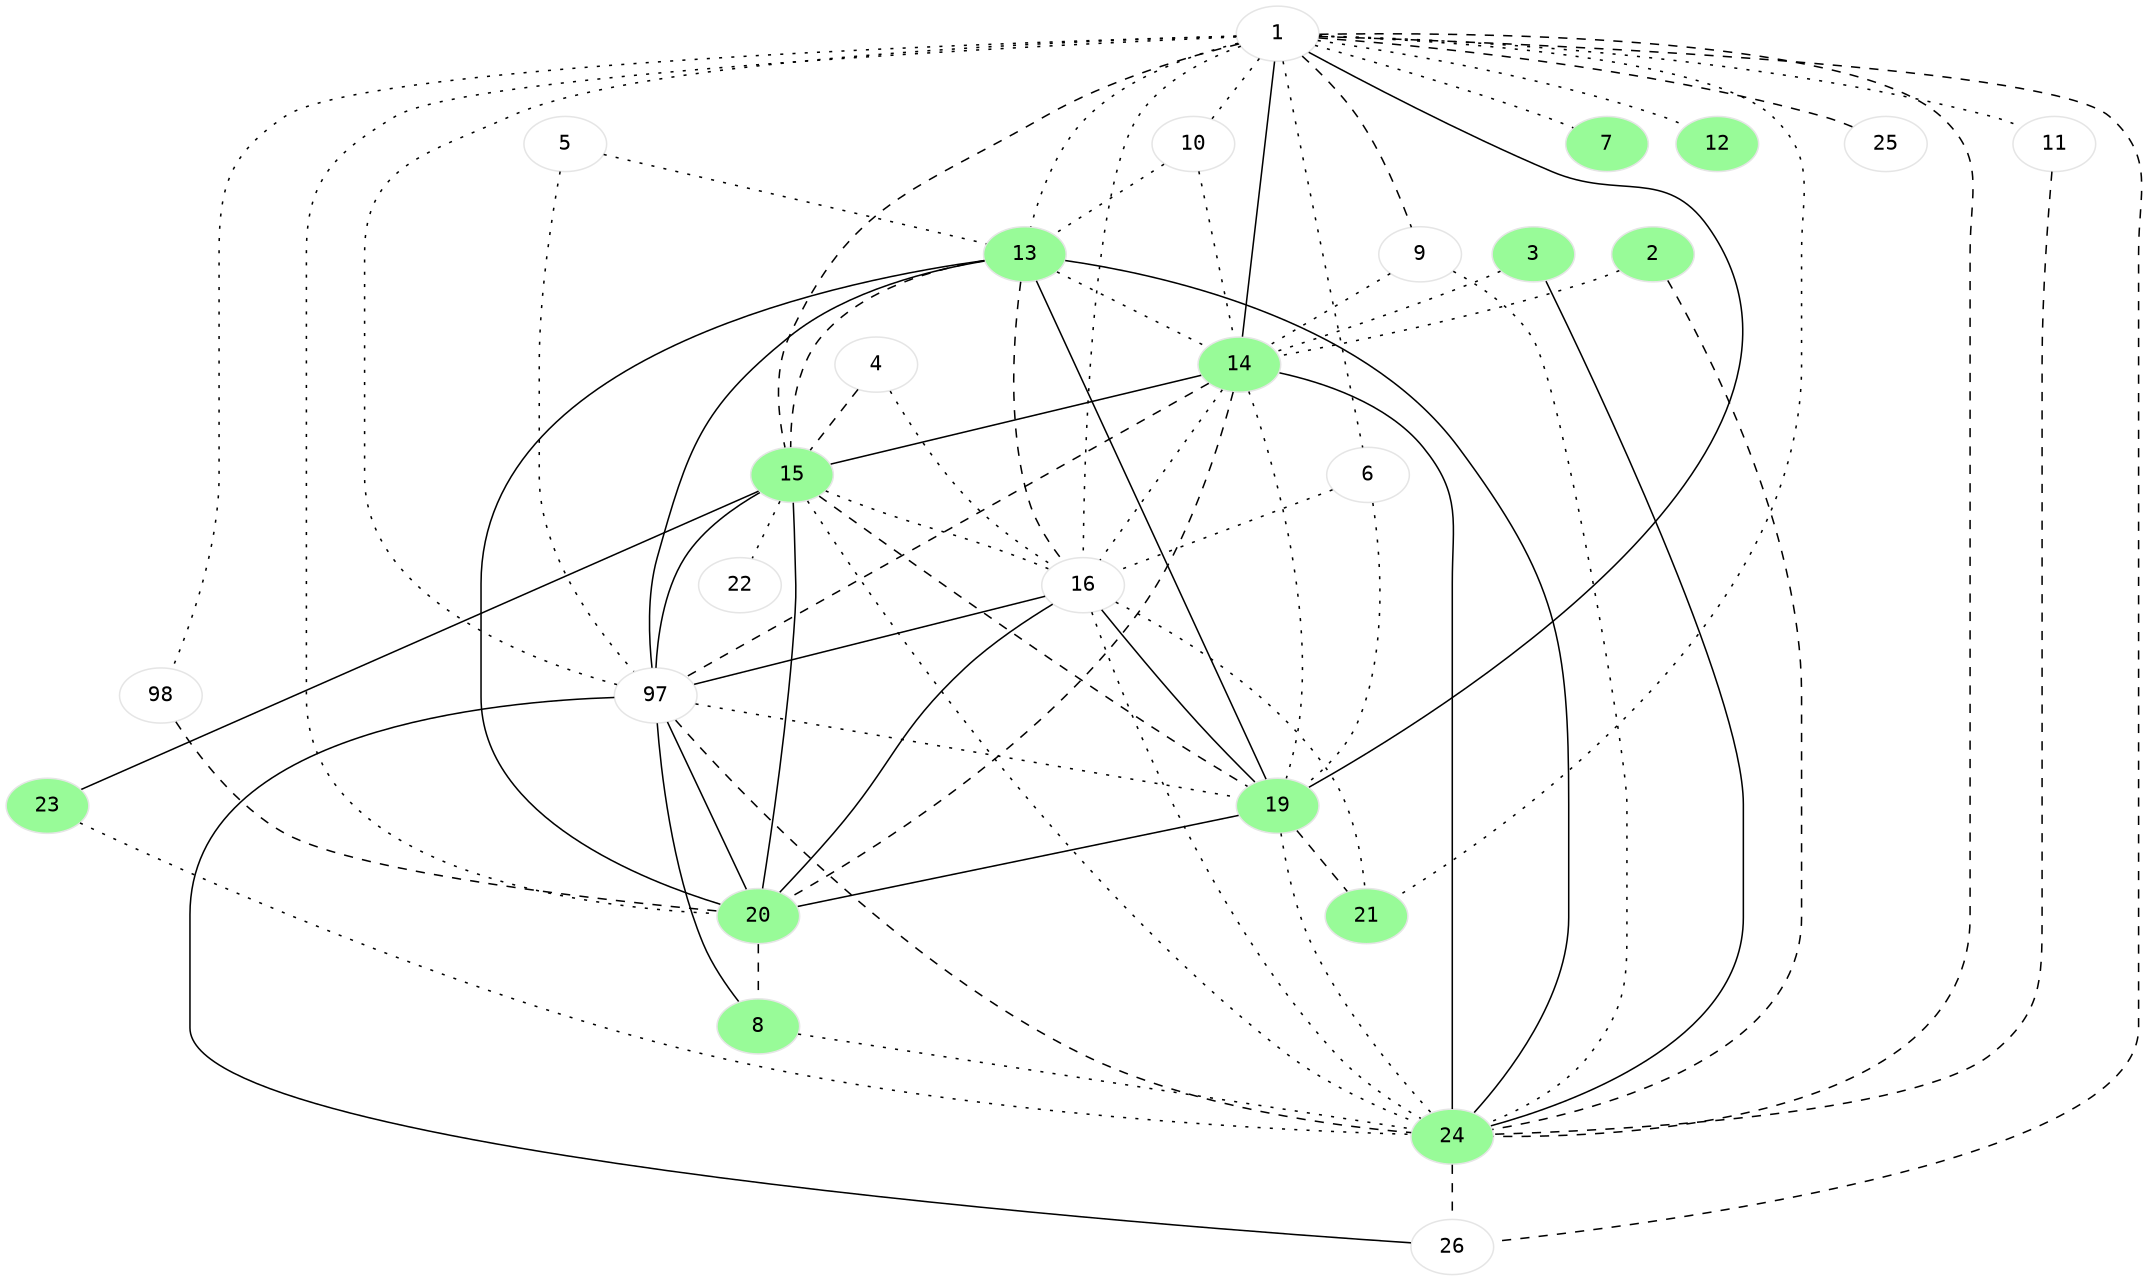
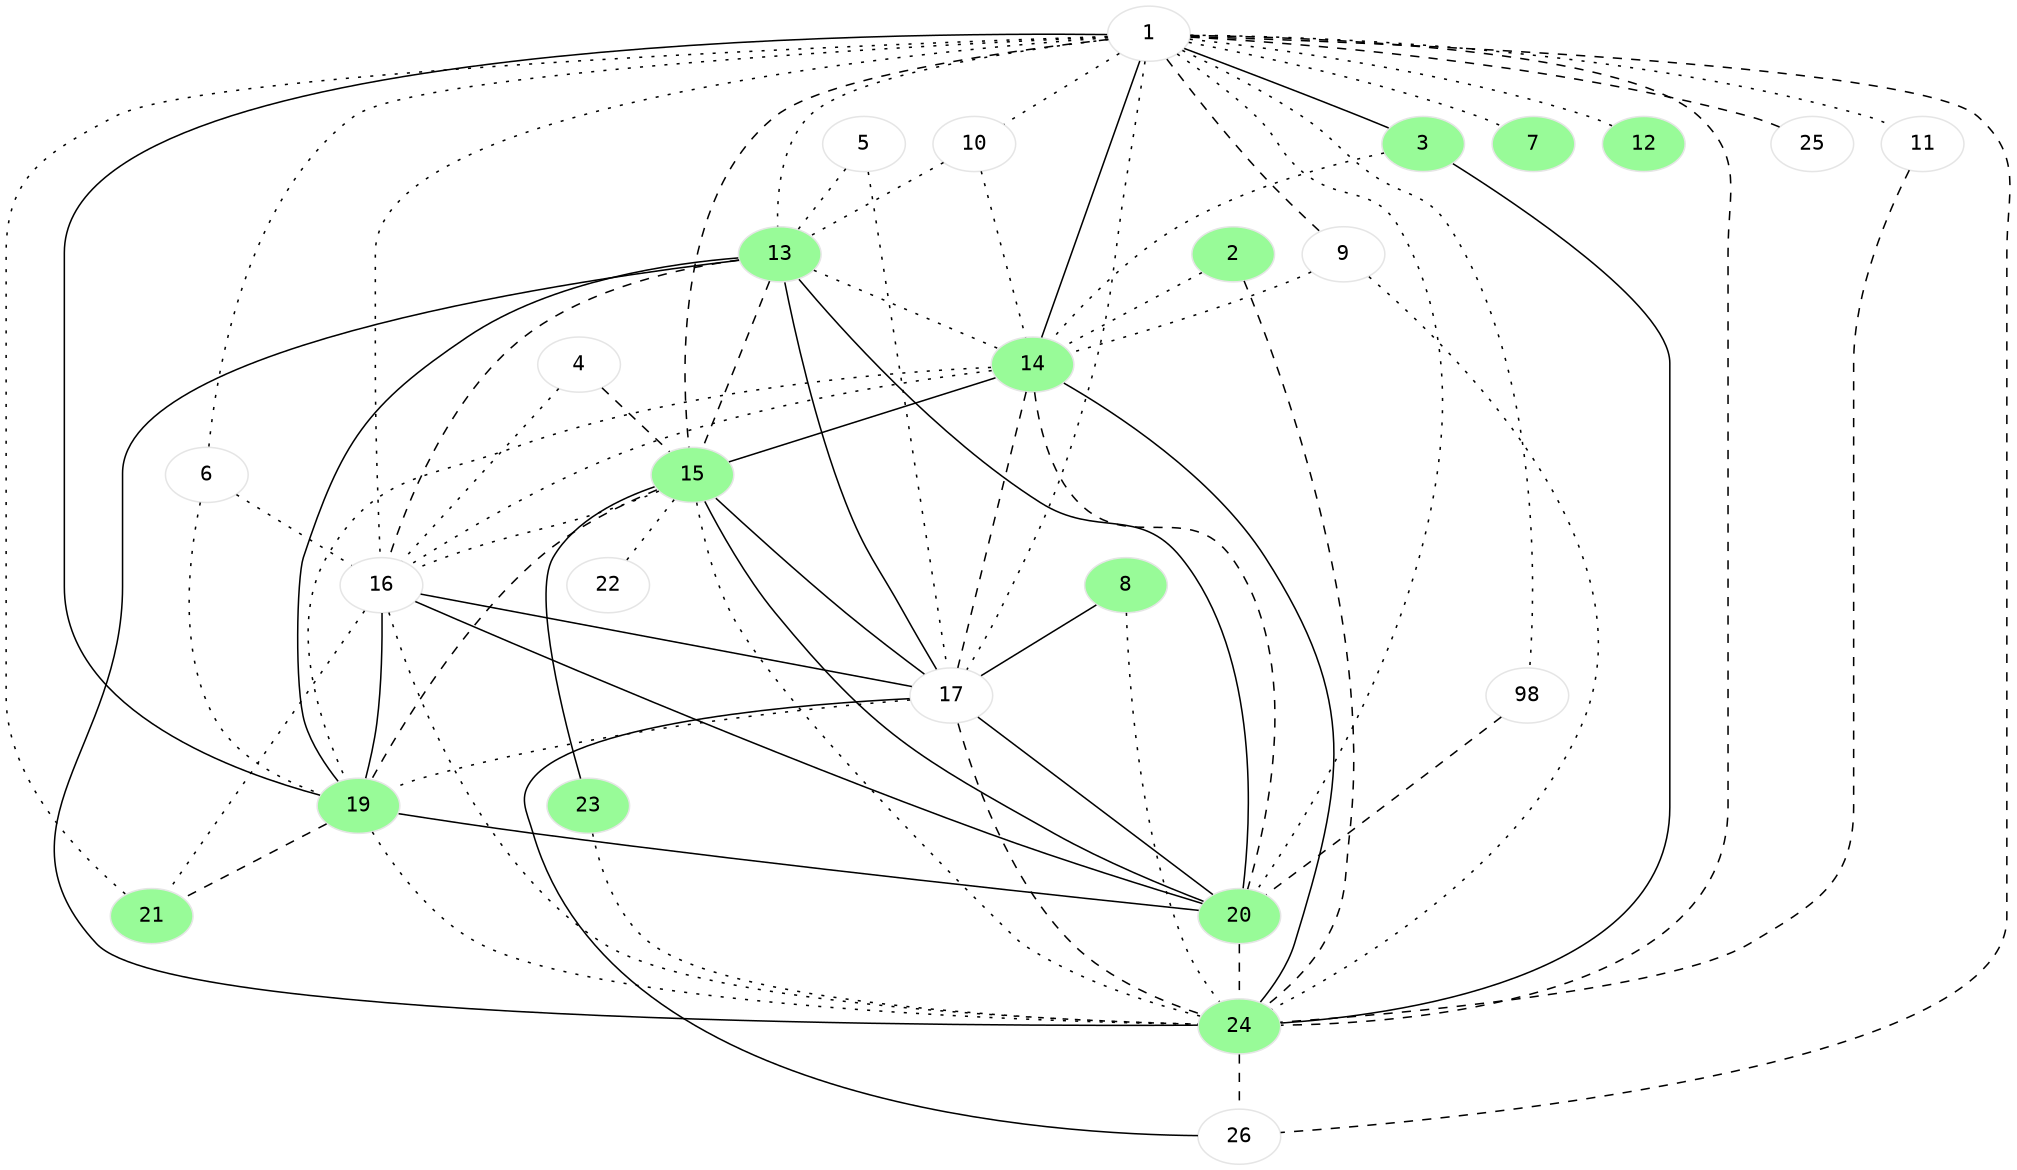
none -> (1287, 88)
(656, 696) -> (951, 696)
(758, 971) -> (1239, 971)
